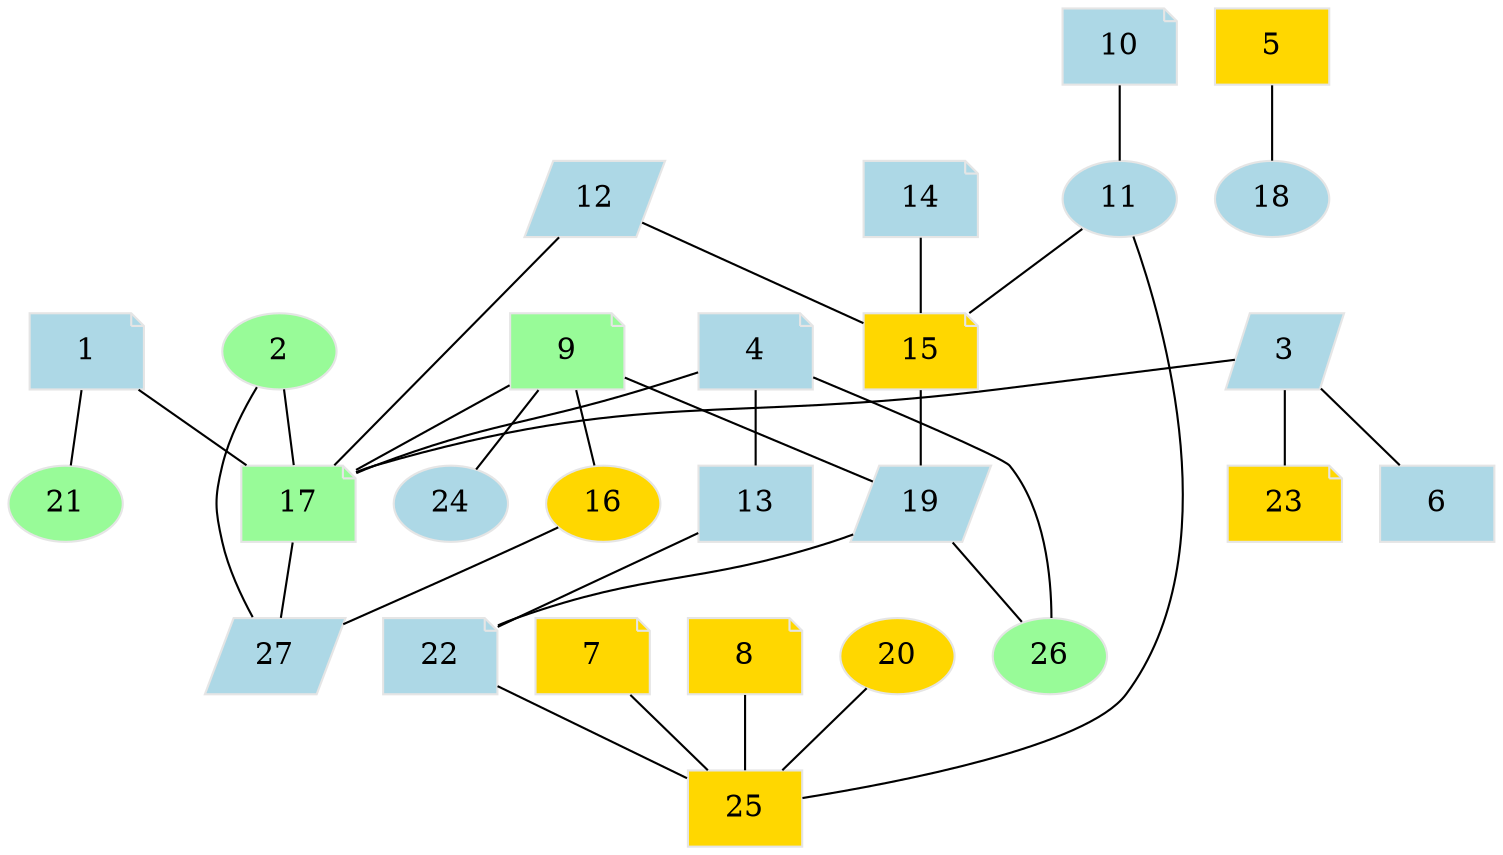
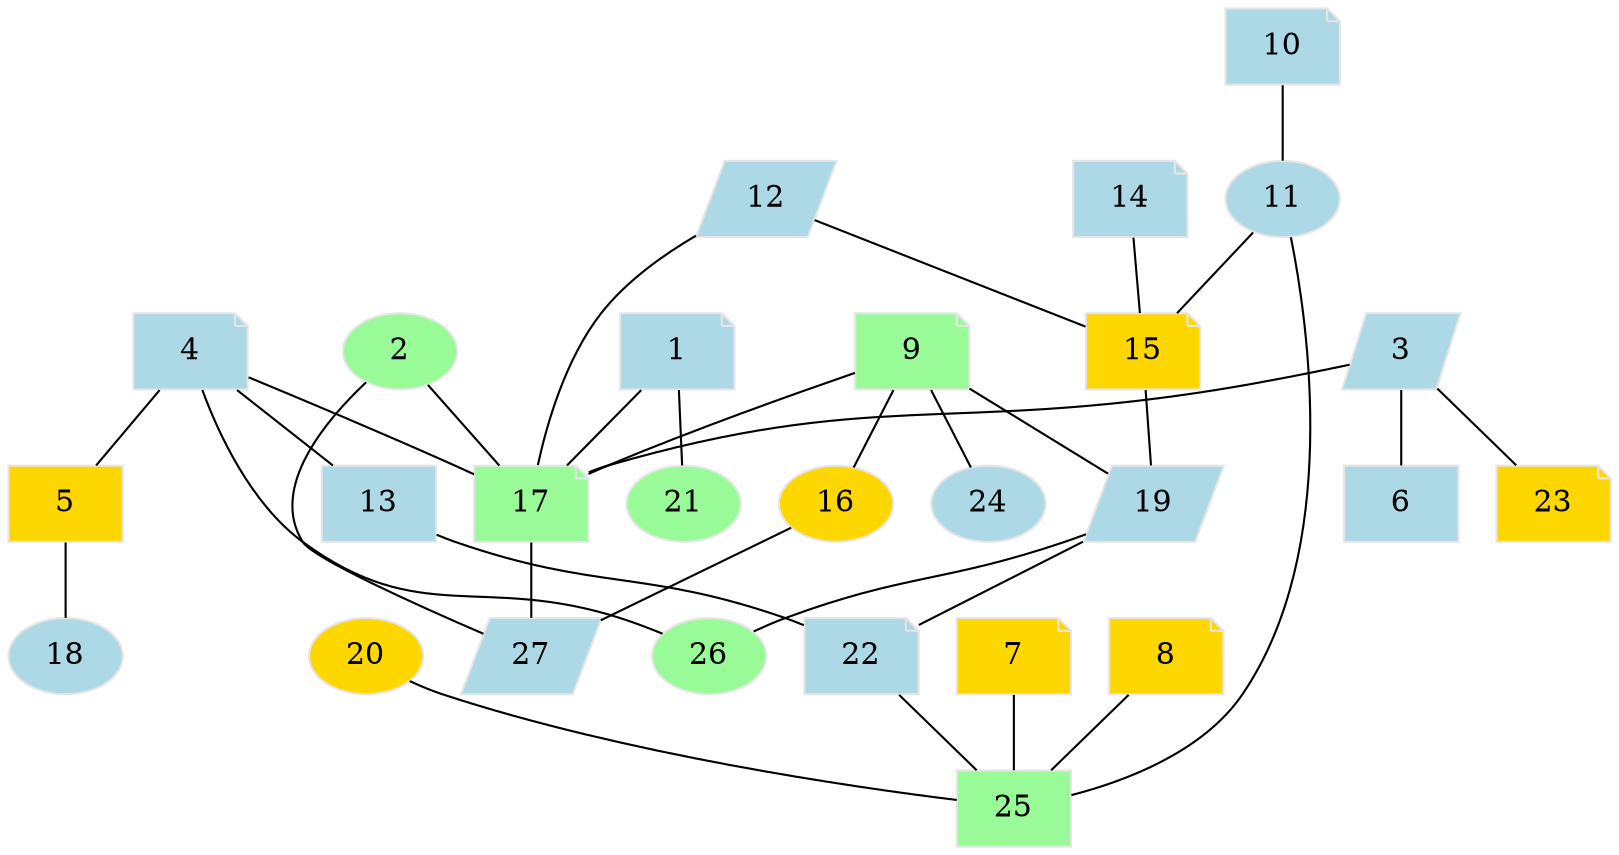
none -> (128, 428)
(745, 809) -> (1014, 809)
